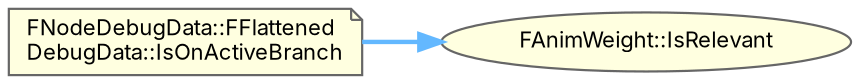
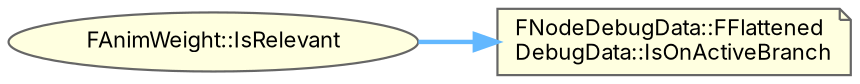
(391, 42) -> (446, 42)
